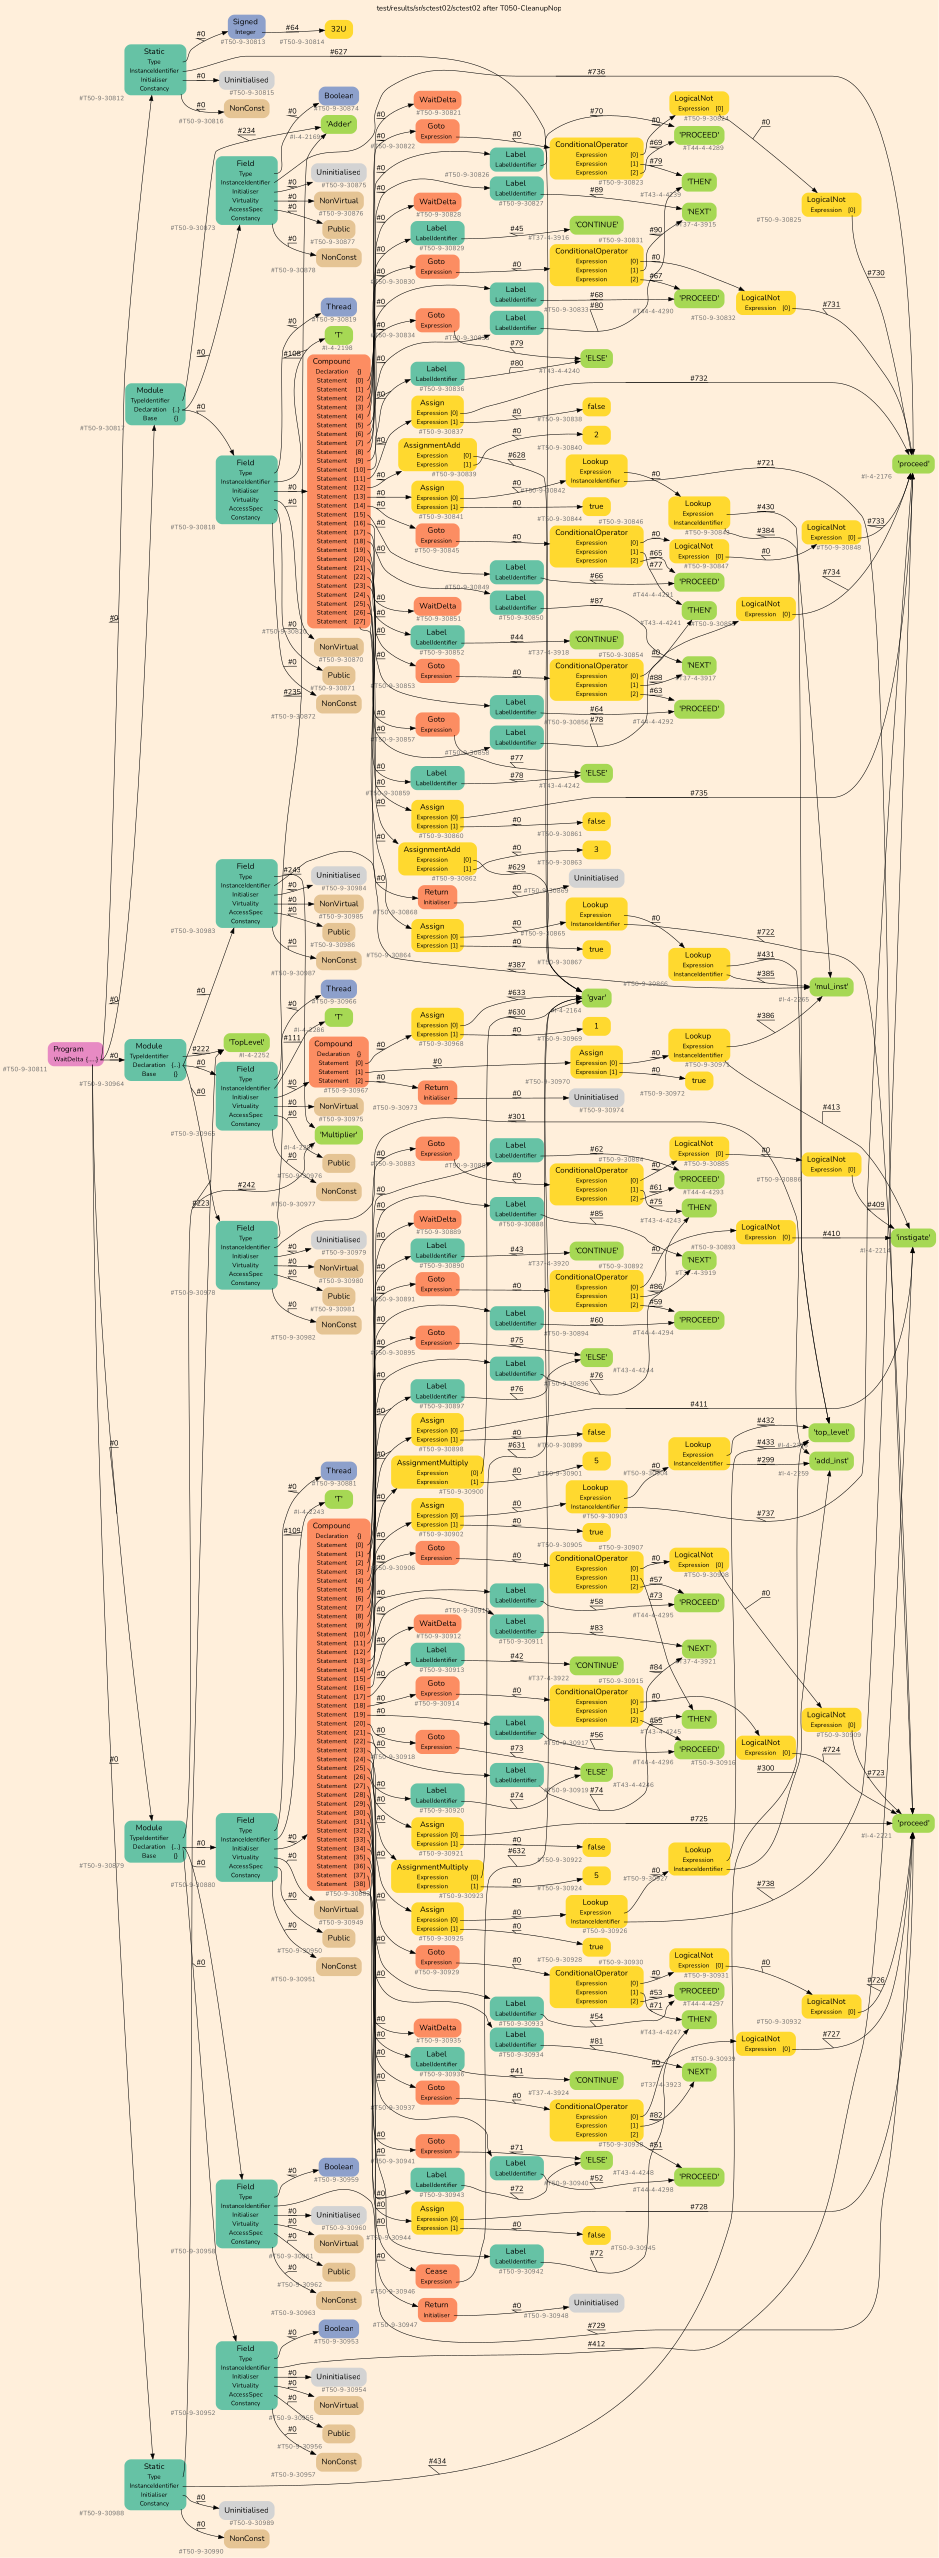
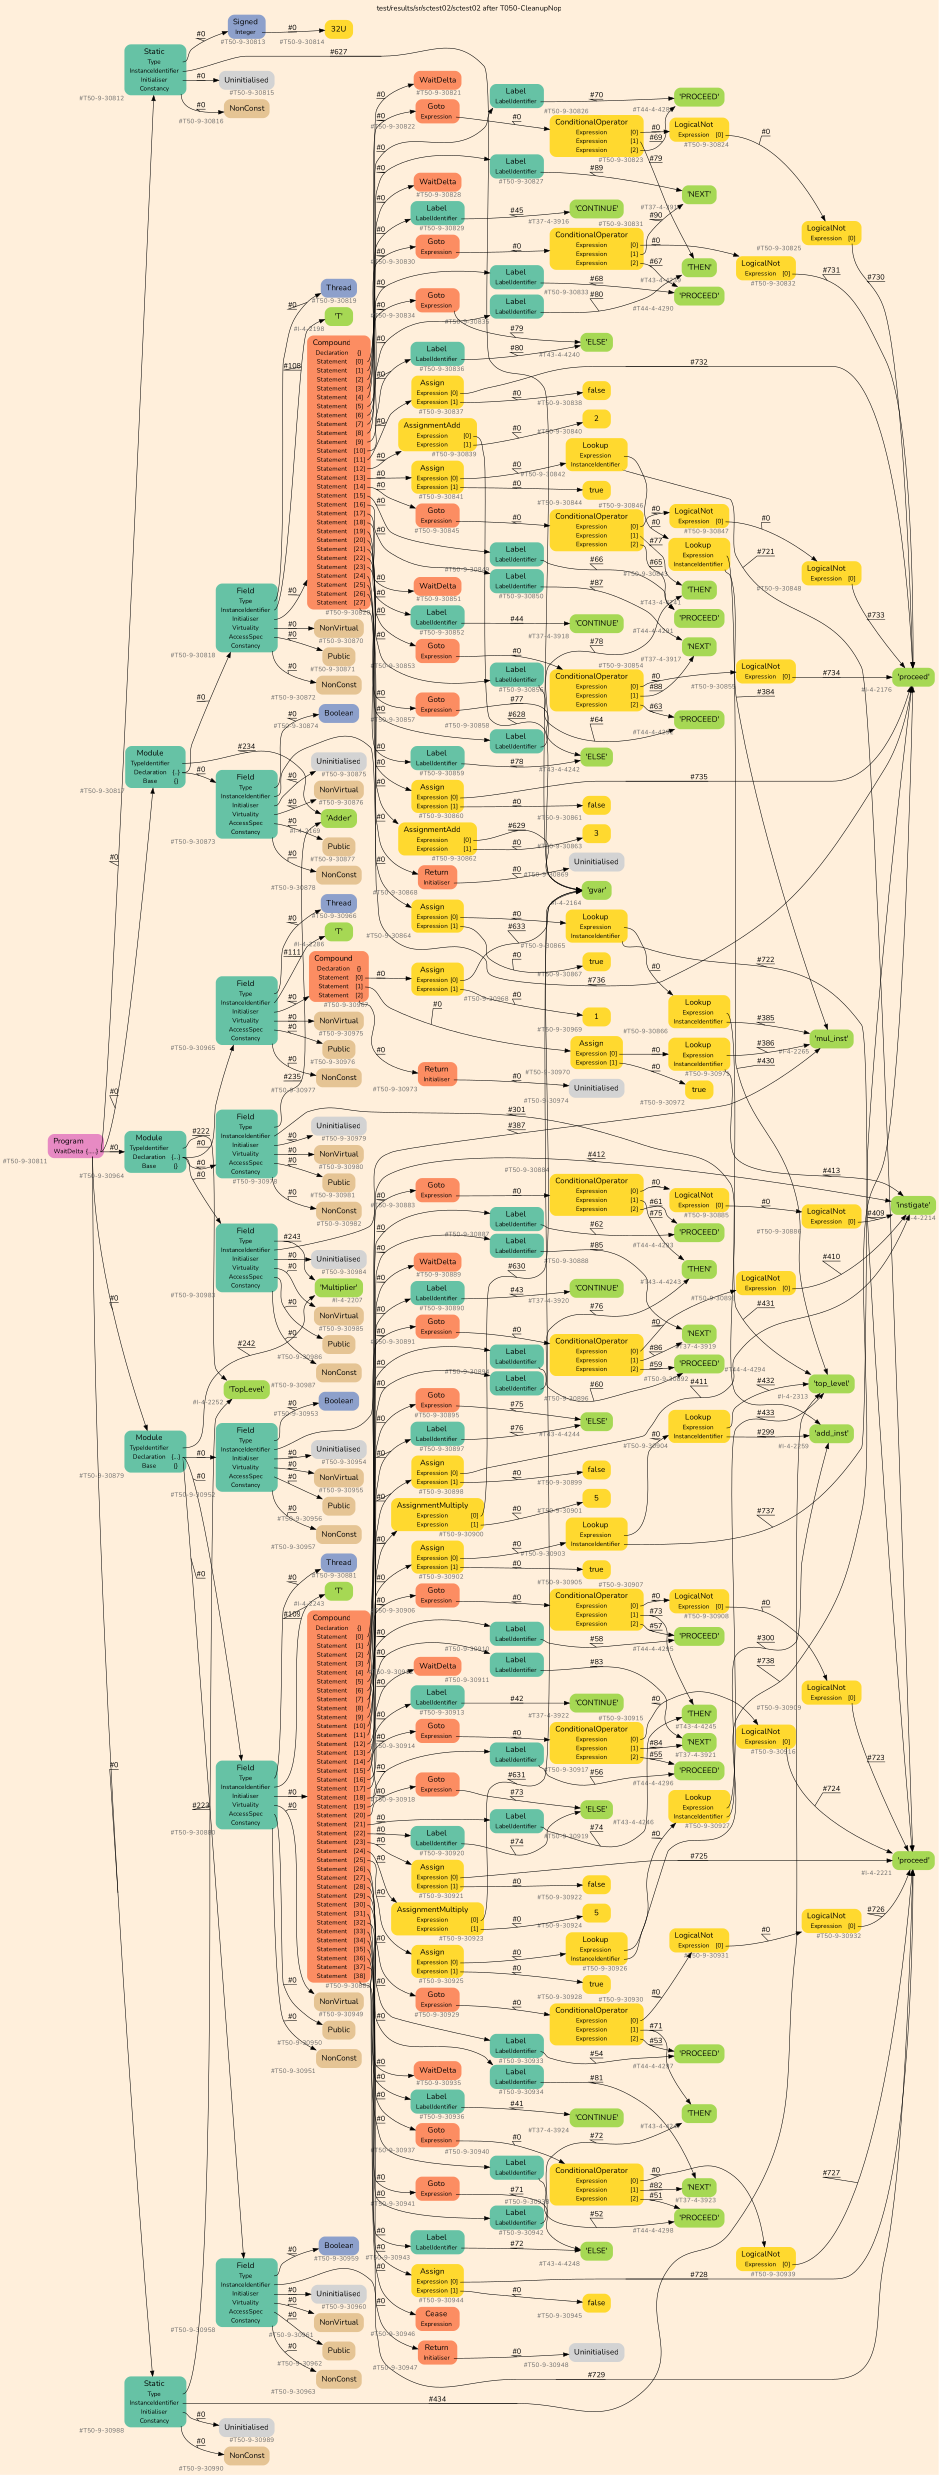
(292, 28) -> (292, 28)
(548, 1658) -> none
